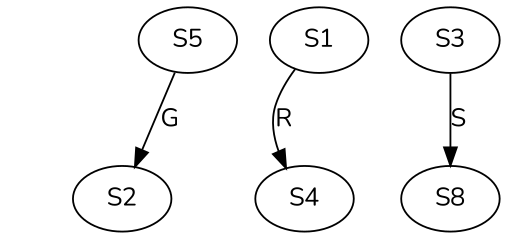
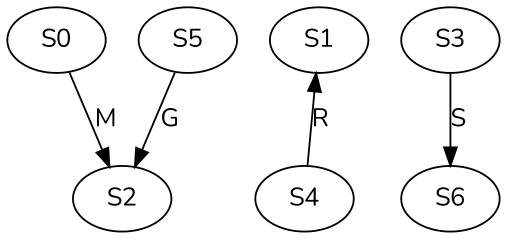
none -> (57, 40)
(275, 108) -> (311, 129)
(450, 199) -> (450, 199)
